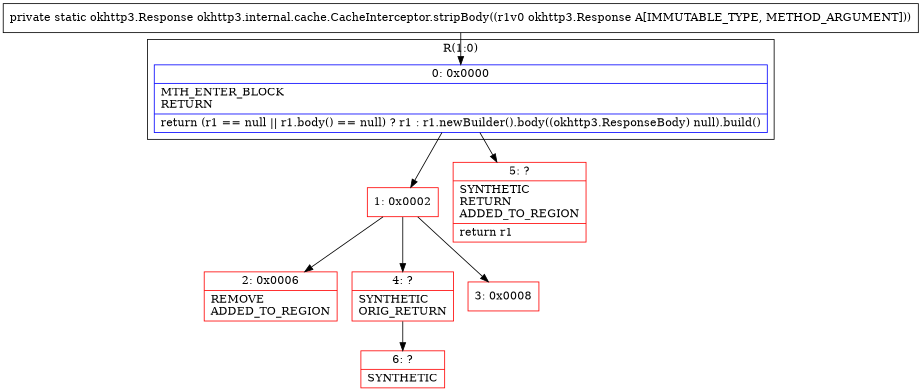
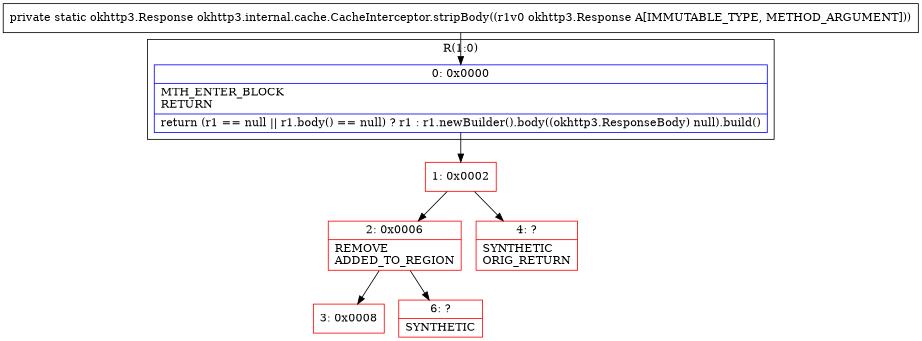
(520, 202) -> none
(450, 247) -> (371, 284)
(403, 332) -> (417, 282)
